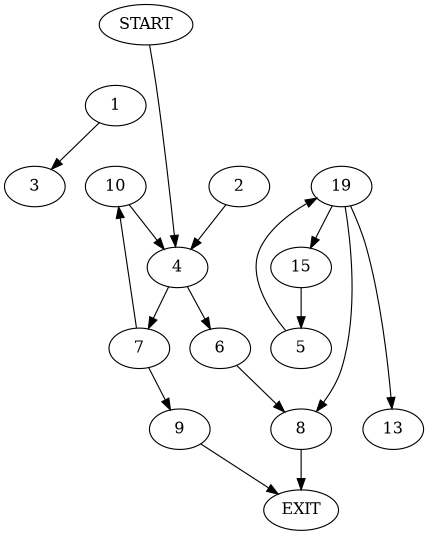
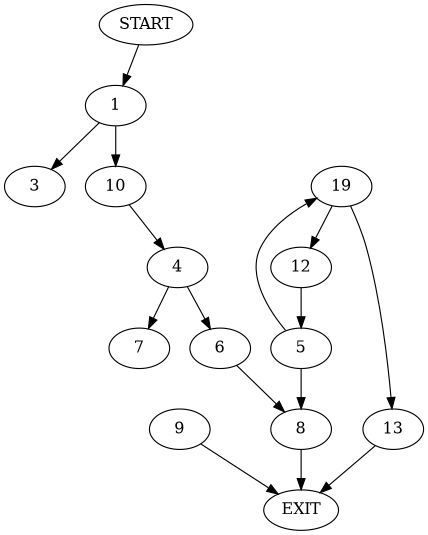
(163, 140) -> (133, 60)
(239, 187) -> none
(301, 267) -> (301, 267)
(128, 273) -> (116, 141)
(351, 307) -> (301, 383)
(157, 384) -> none
none -> (352, 466)
